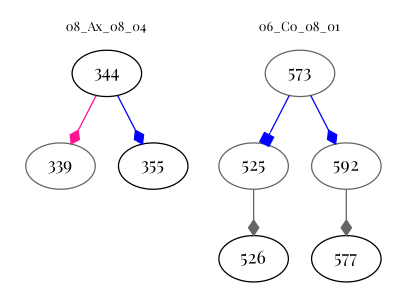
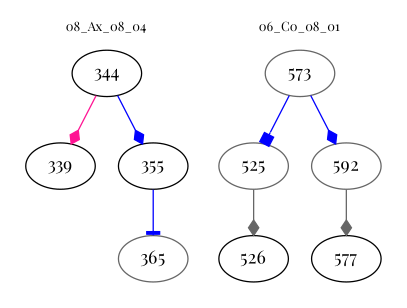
(61, 166) -> (61, 166)
none -> (153, 259)
